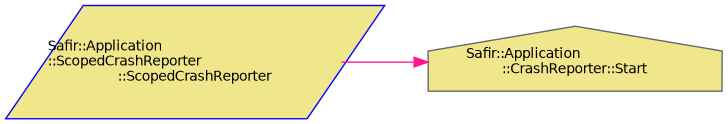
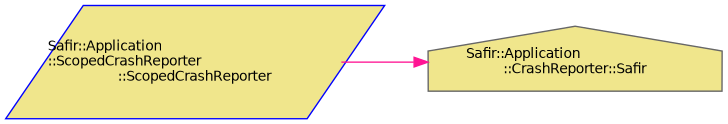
(575, 62) -> (575, 62)
